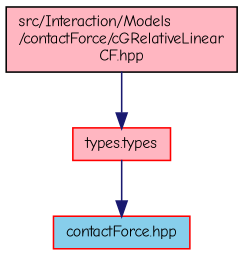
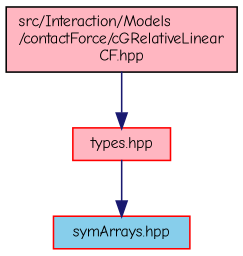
(122, 144) -> (122, 144)
(122, 232) -> (122, 232)
